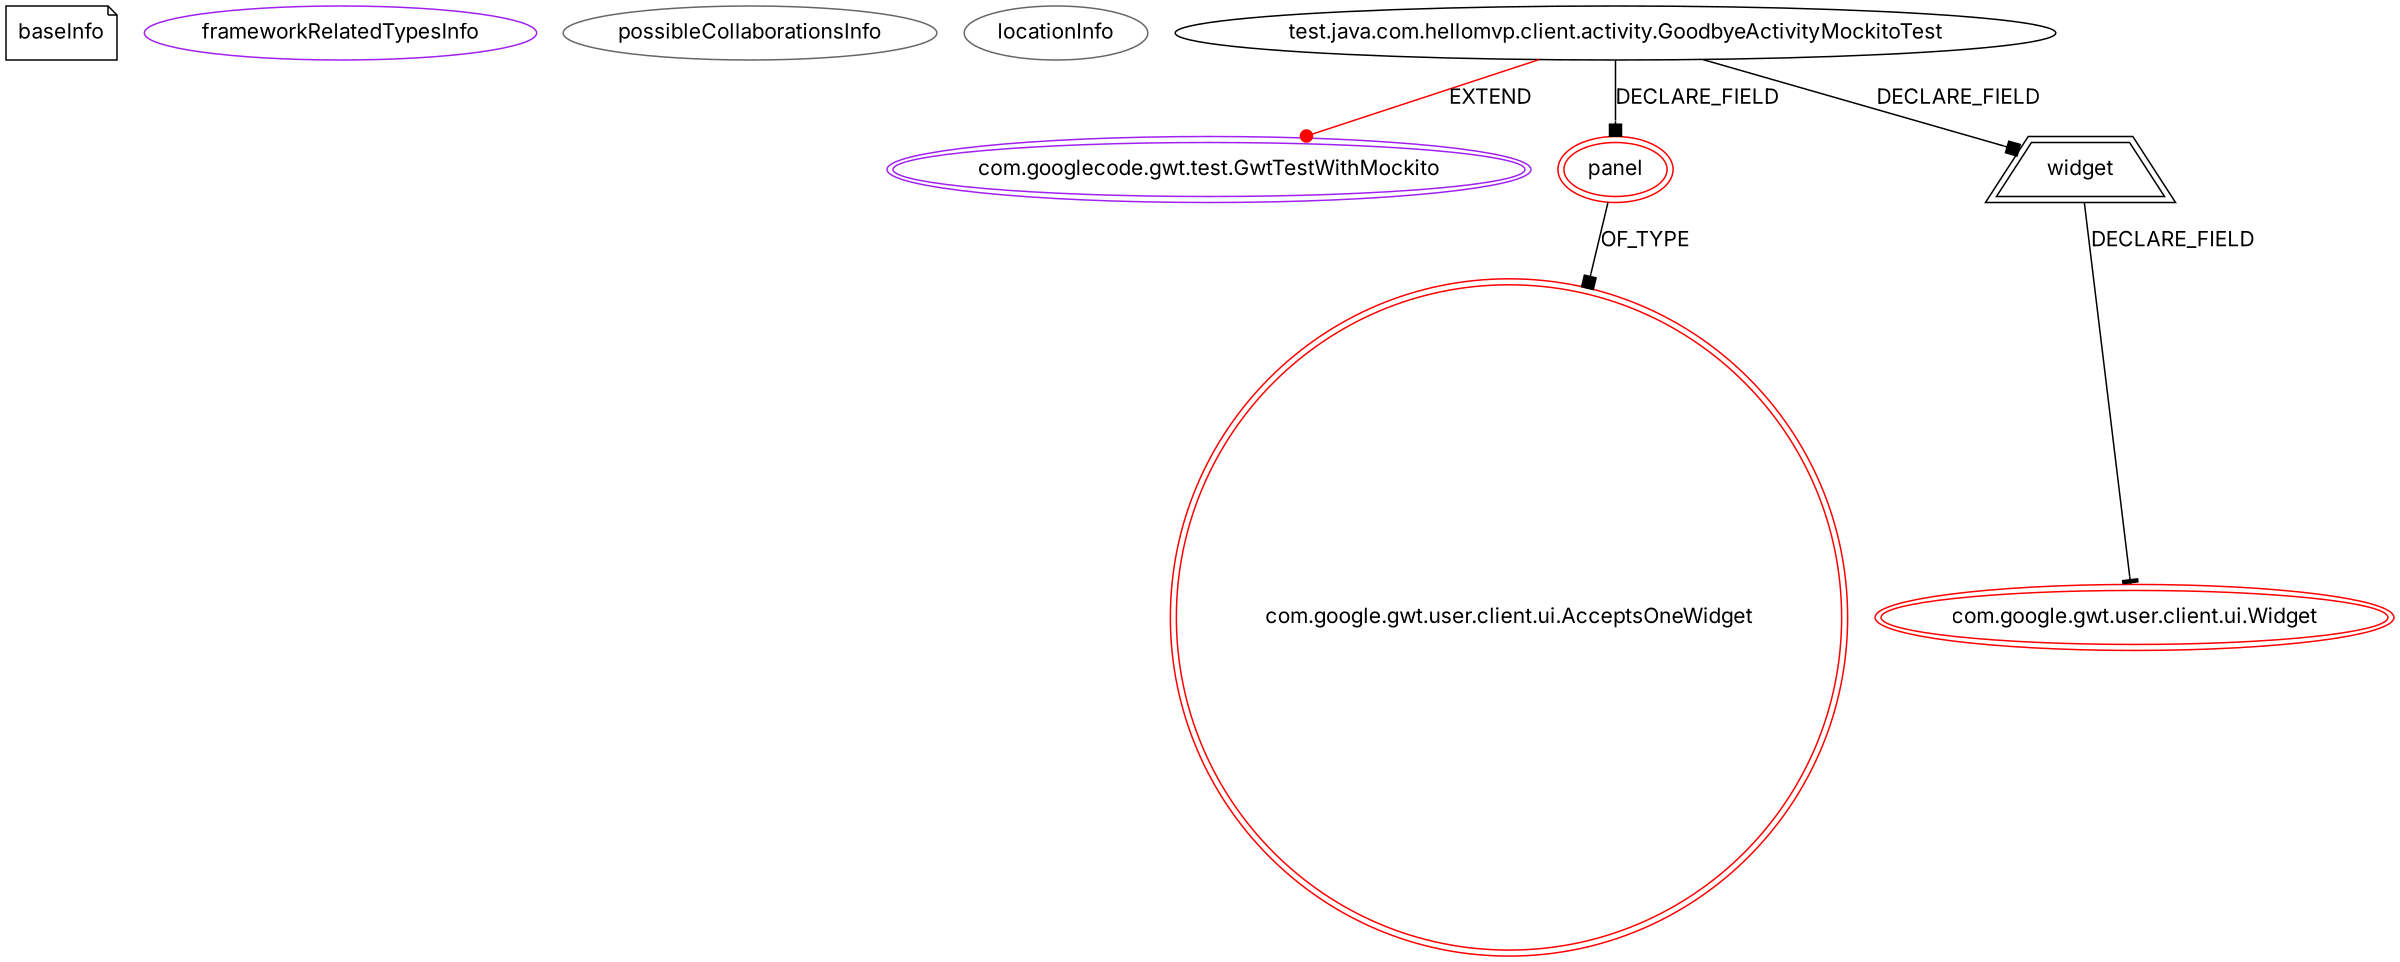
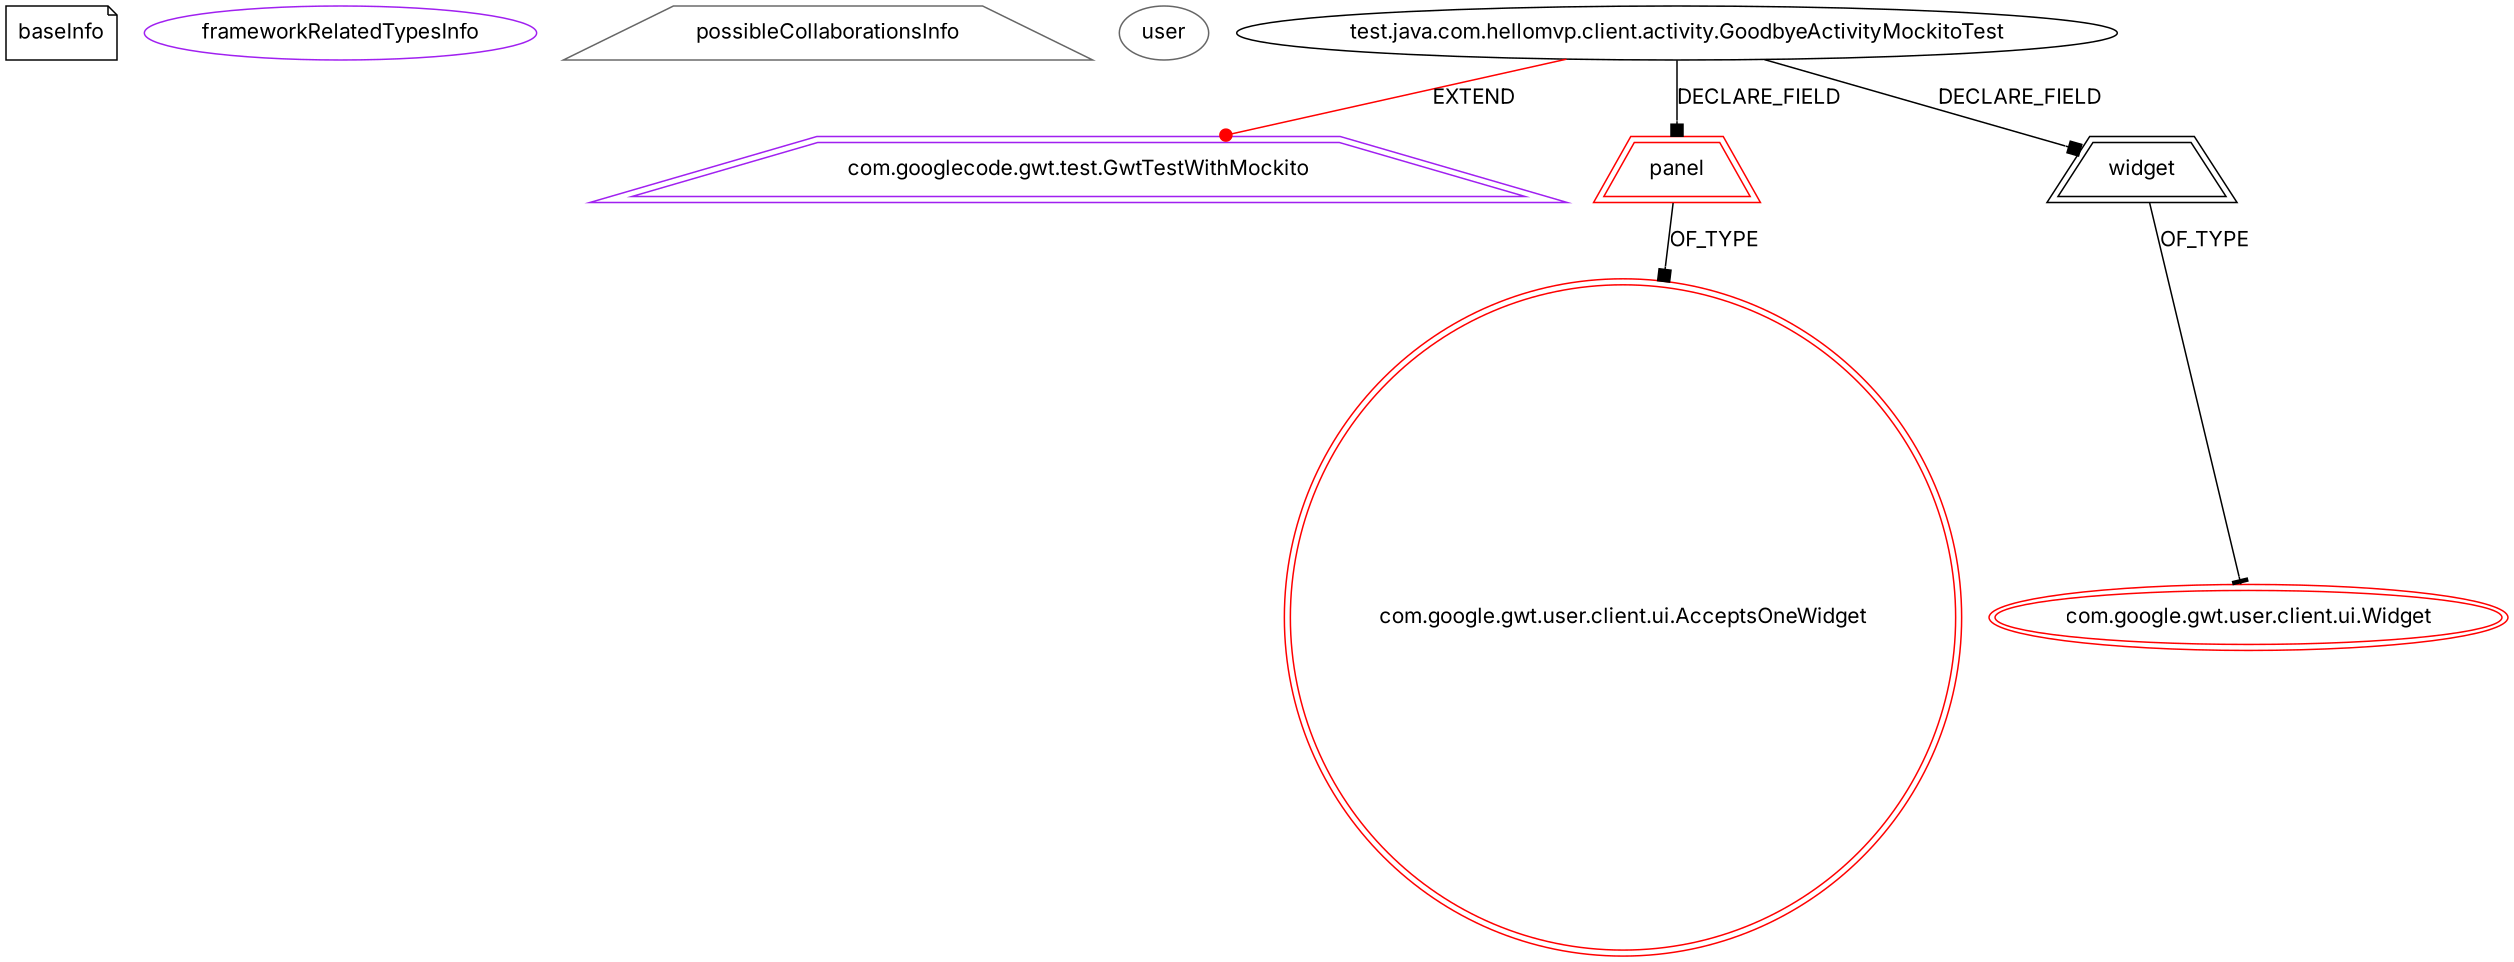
(750, 33) -> (828, 33)
(1056, 33) -> (1164, 33)
(1209, 170) -> (1078, 170)
(1616, 170) -> (1677, 170)
(2173, 241) -> (2205, 241)
